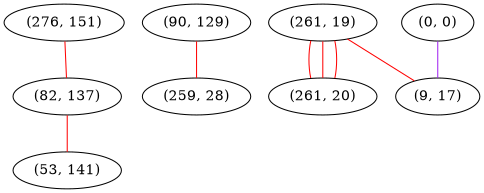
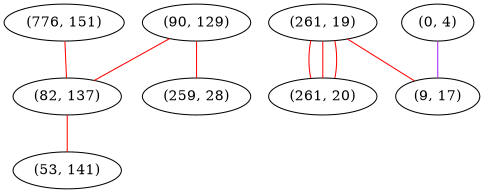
(64, 23) -> (64, 23)
(438, 23) -> (438, 23)
none -> (132, 60)
